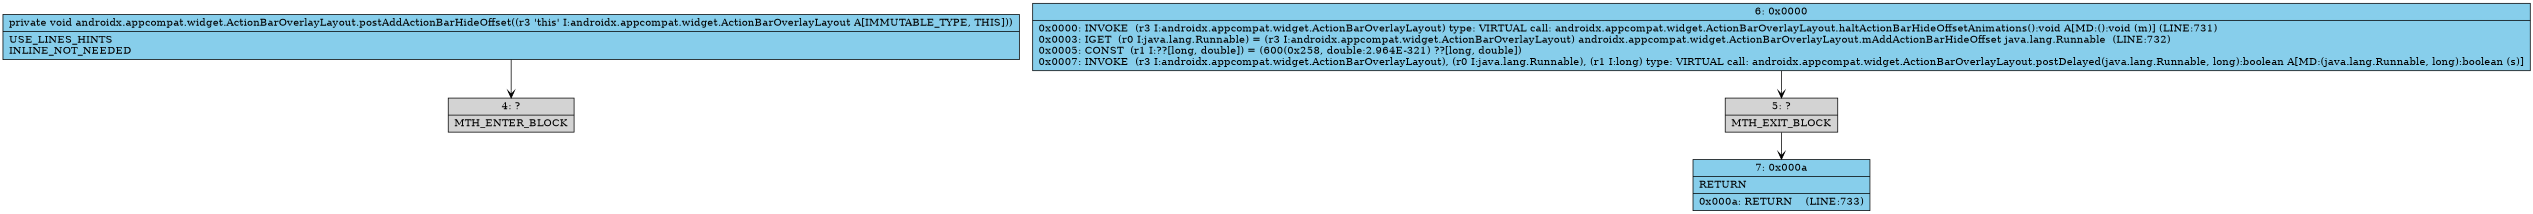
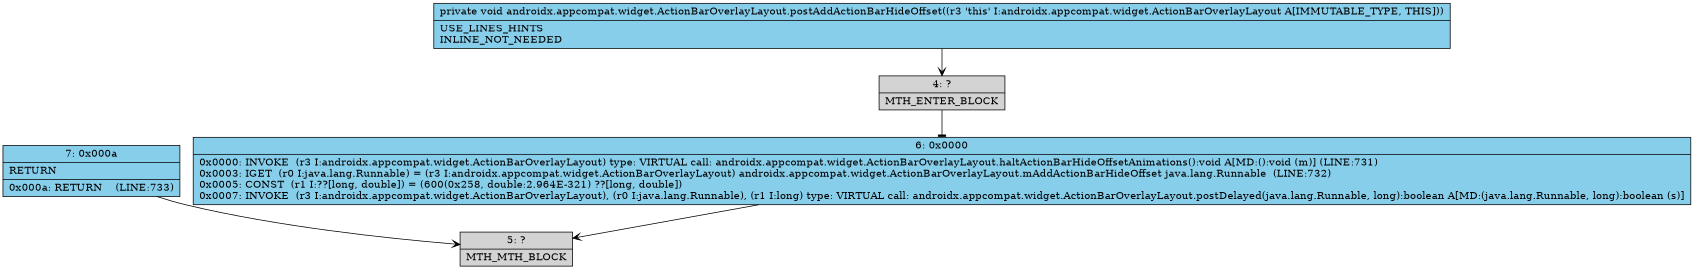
none -> (942, 122)
(1781, 123) -> (516, 257)
(1781, 142) -> (304, 227)
